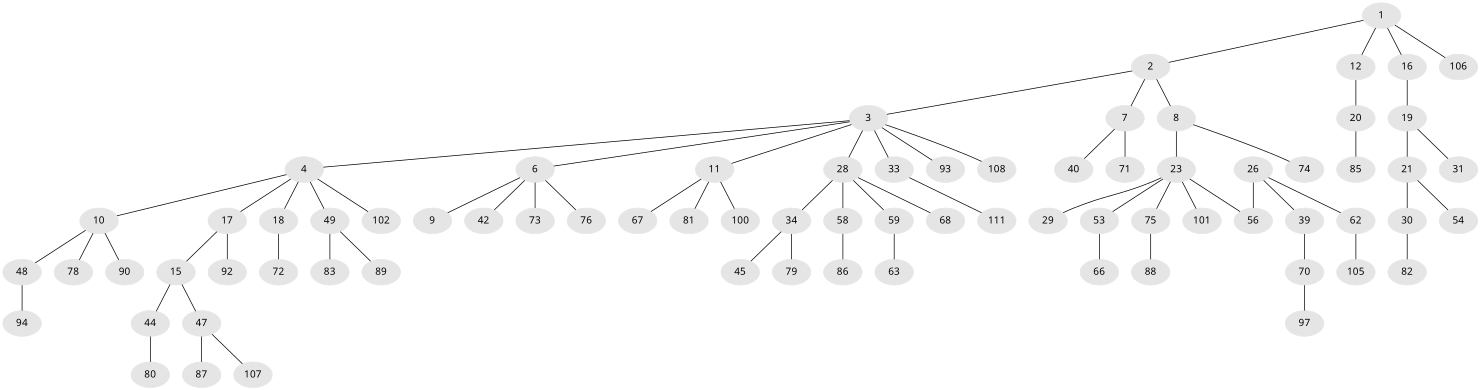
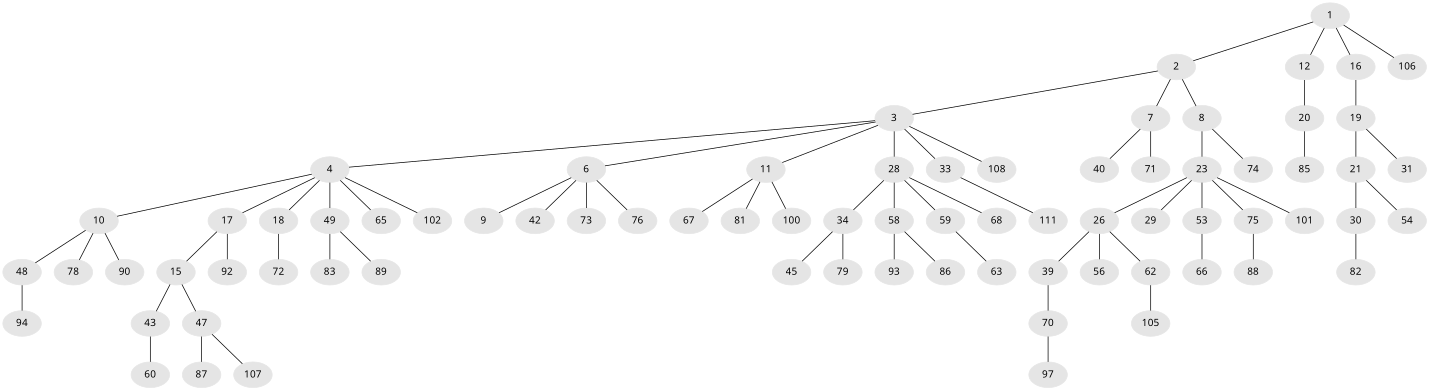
(907, 144) -> (894, 247)
(1215, 195) -> (1151, 195)
none -> (381, 221)
(150, 323) -> (150, 323)
(150, 375) -> (150, 375)
